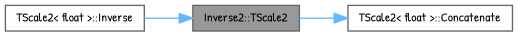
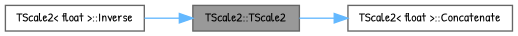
(246, 18) -> (246, 18)
